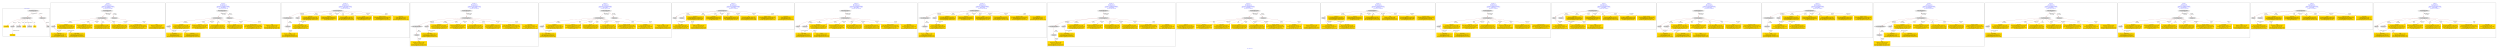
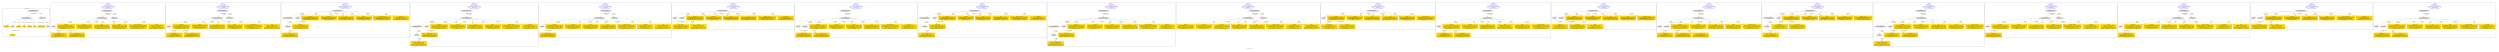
(19, 27) -> (19, 27)
(30, 27) -> (30, 27)
none -> (41, 27)
